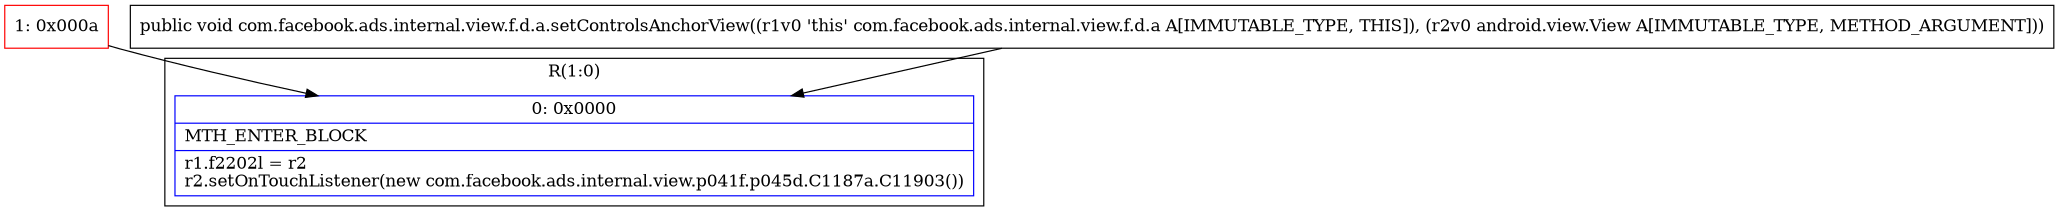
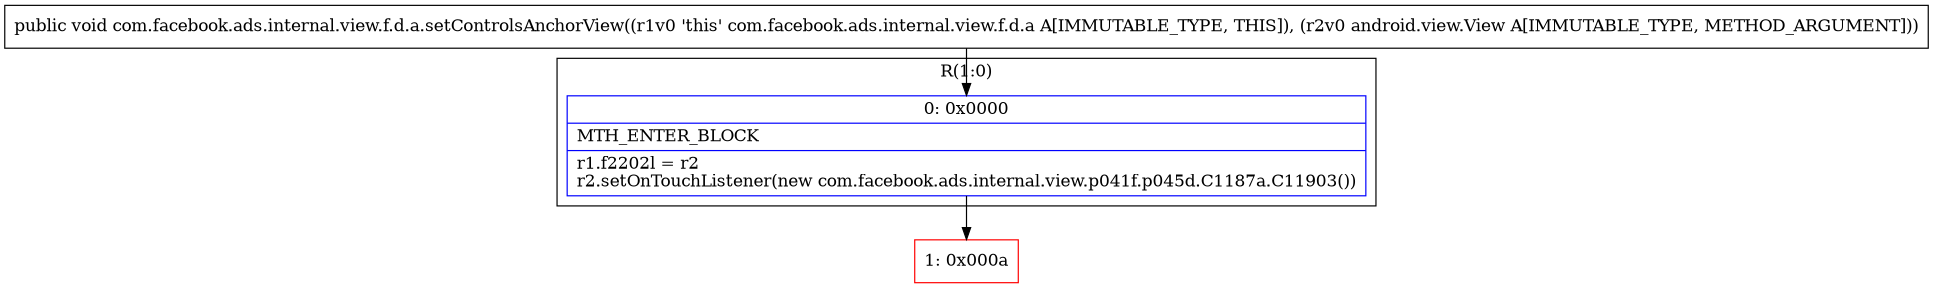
(207, 71) -> (967, 213)
